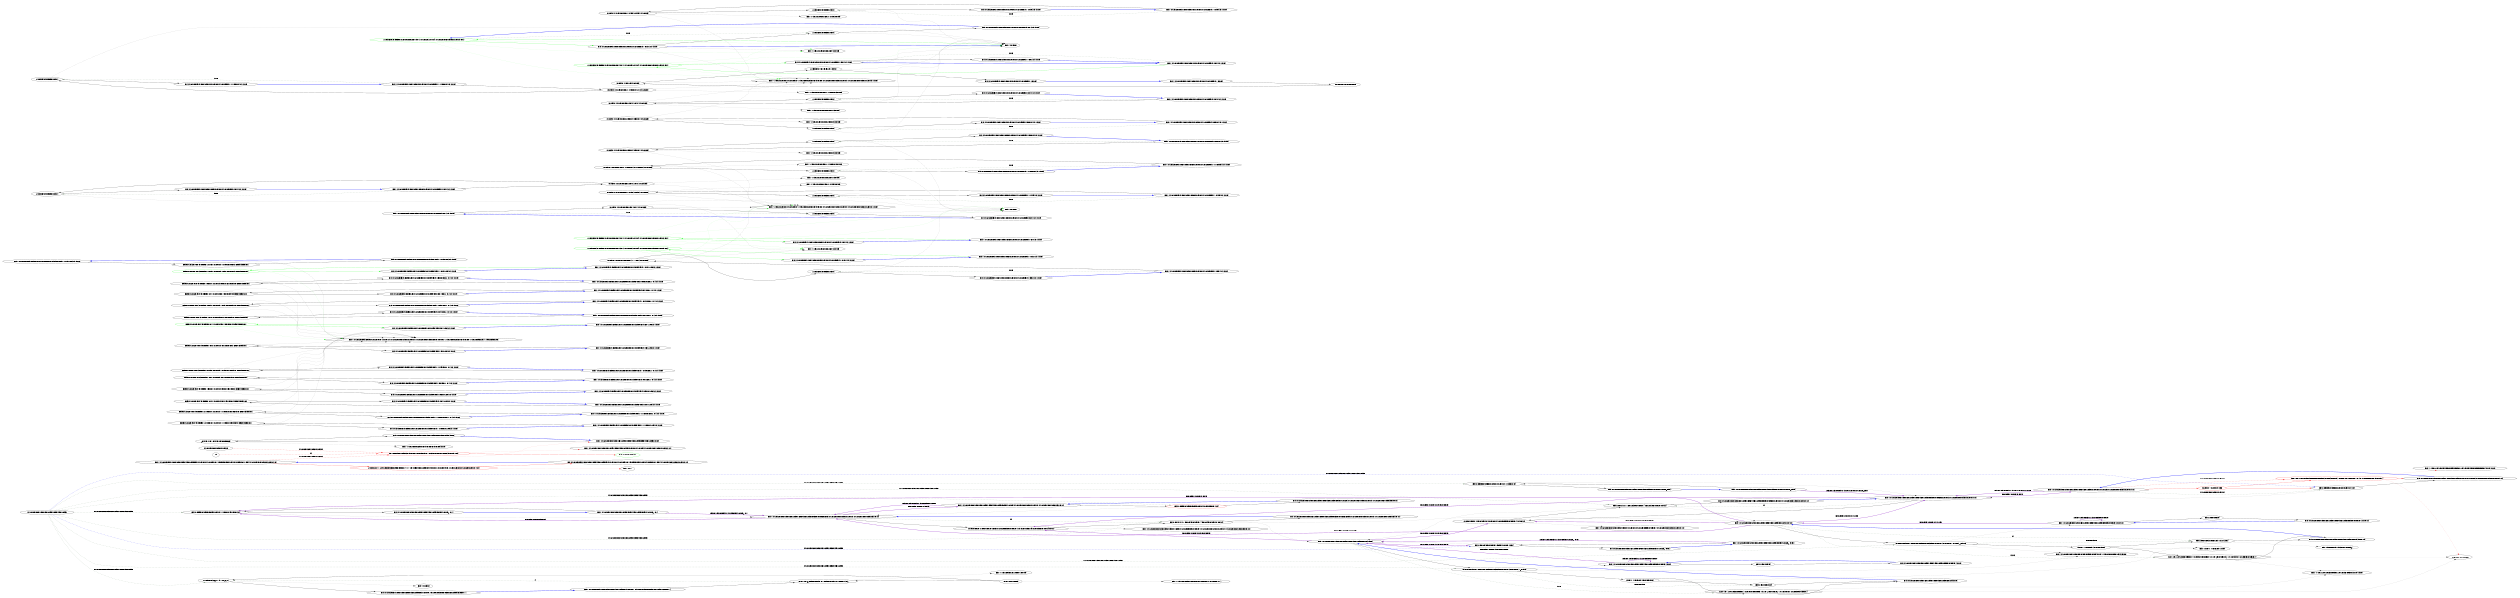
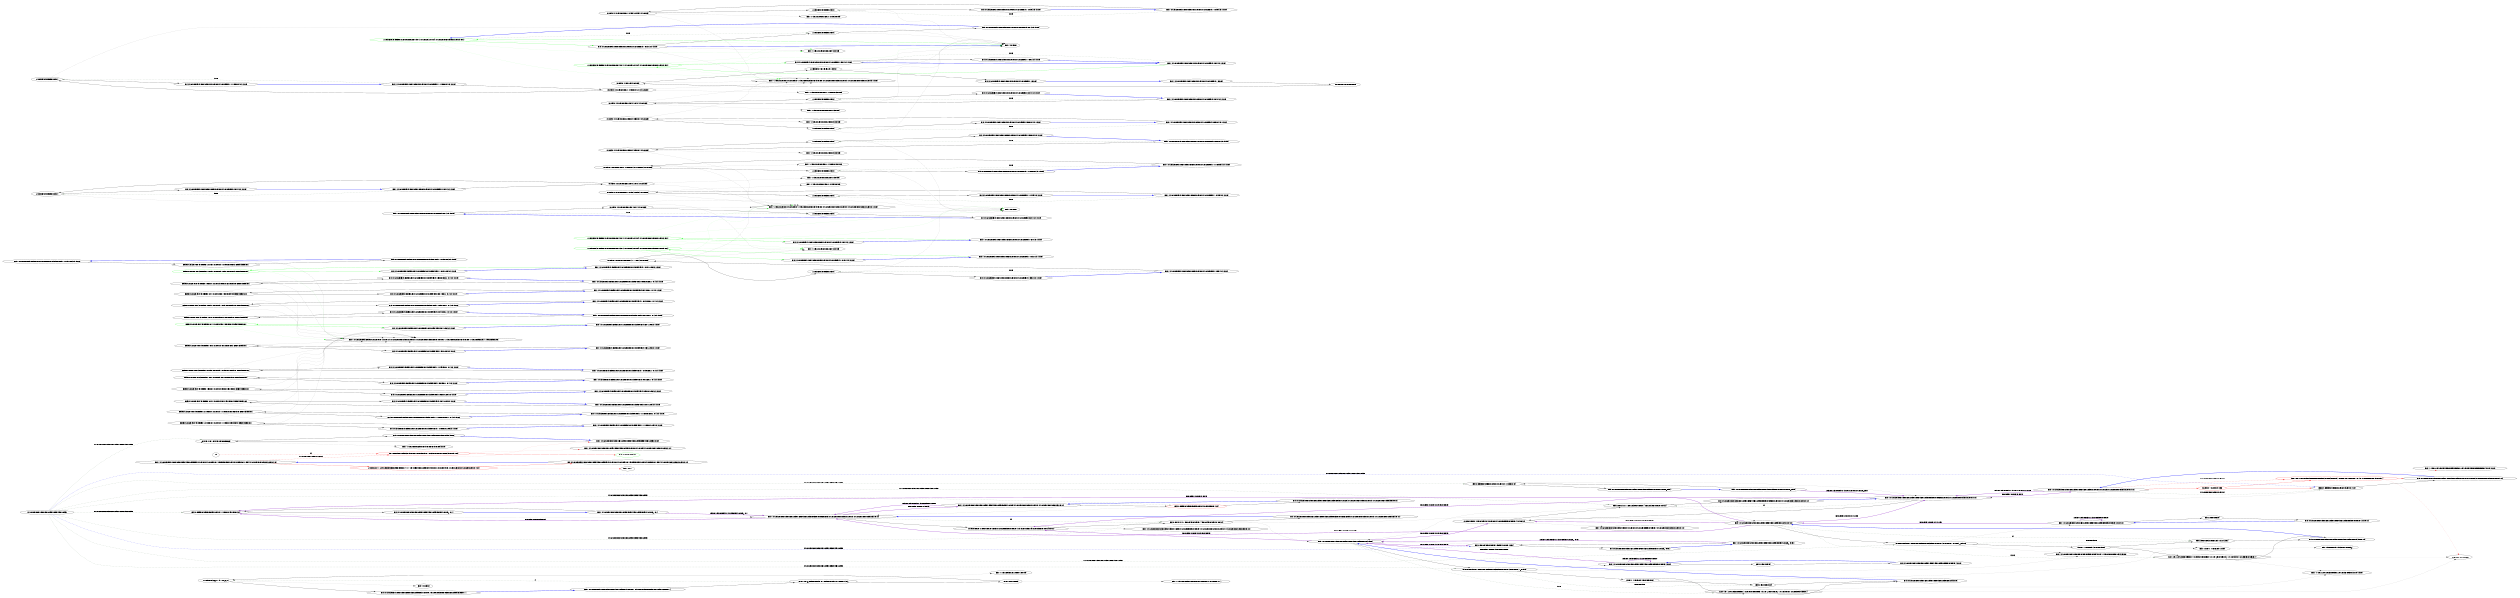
(216, 448) -> none
(2337, 488) -> (2337, 488)
(2274, 544) -> (2272, 548)
(112, 578) -> (115, 454)
(928, 581) -> (927, 582)
